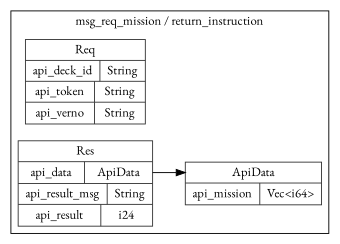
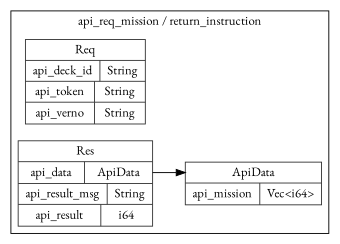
(170, 21) -> (170, 21)
(127, 215) -> (127, 215)
